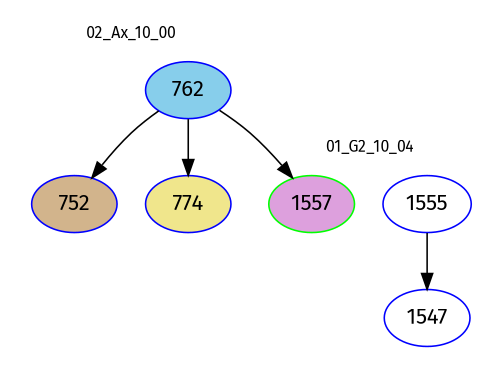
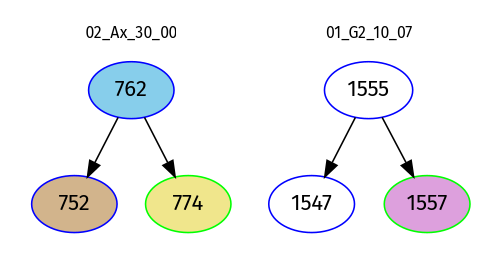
(131, 34) -> (131, 34)
(370, 148) -> (369, 34)
(266, 149) -> (394, 140)
(188, 204) -> (188, 204)
